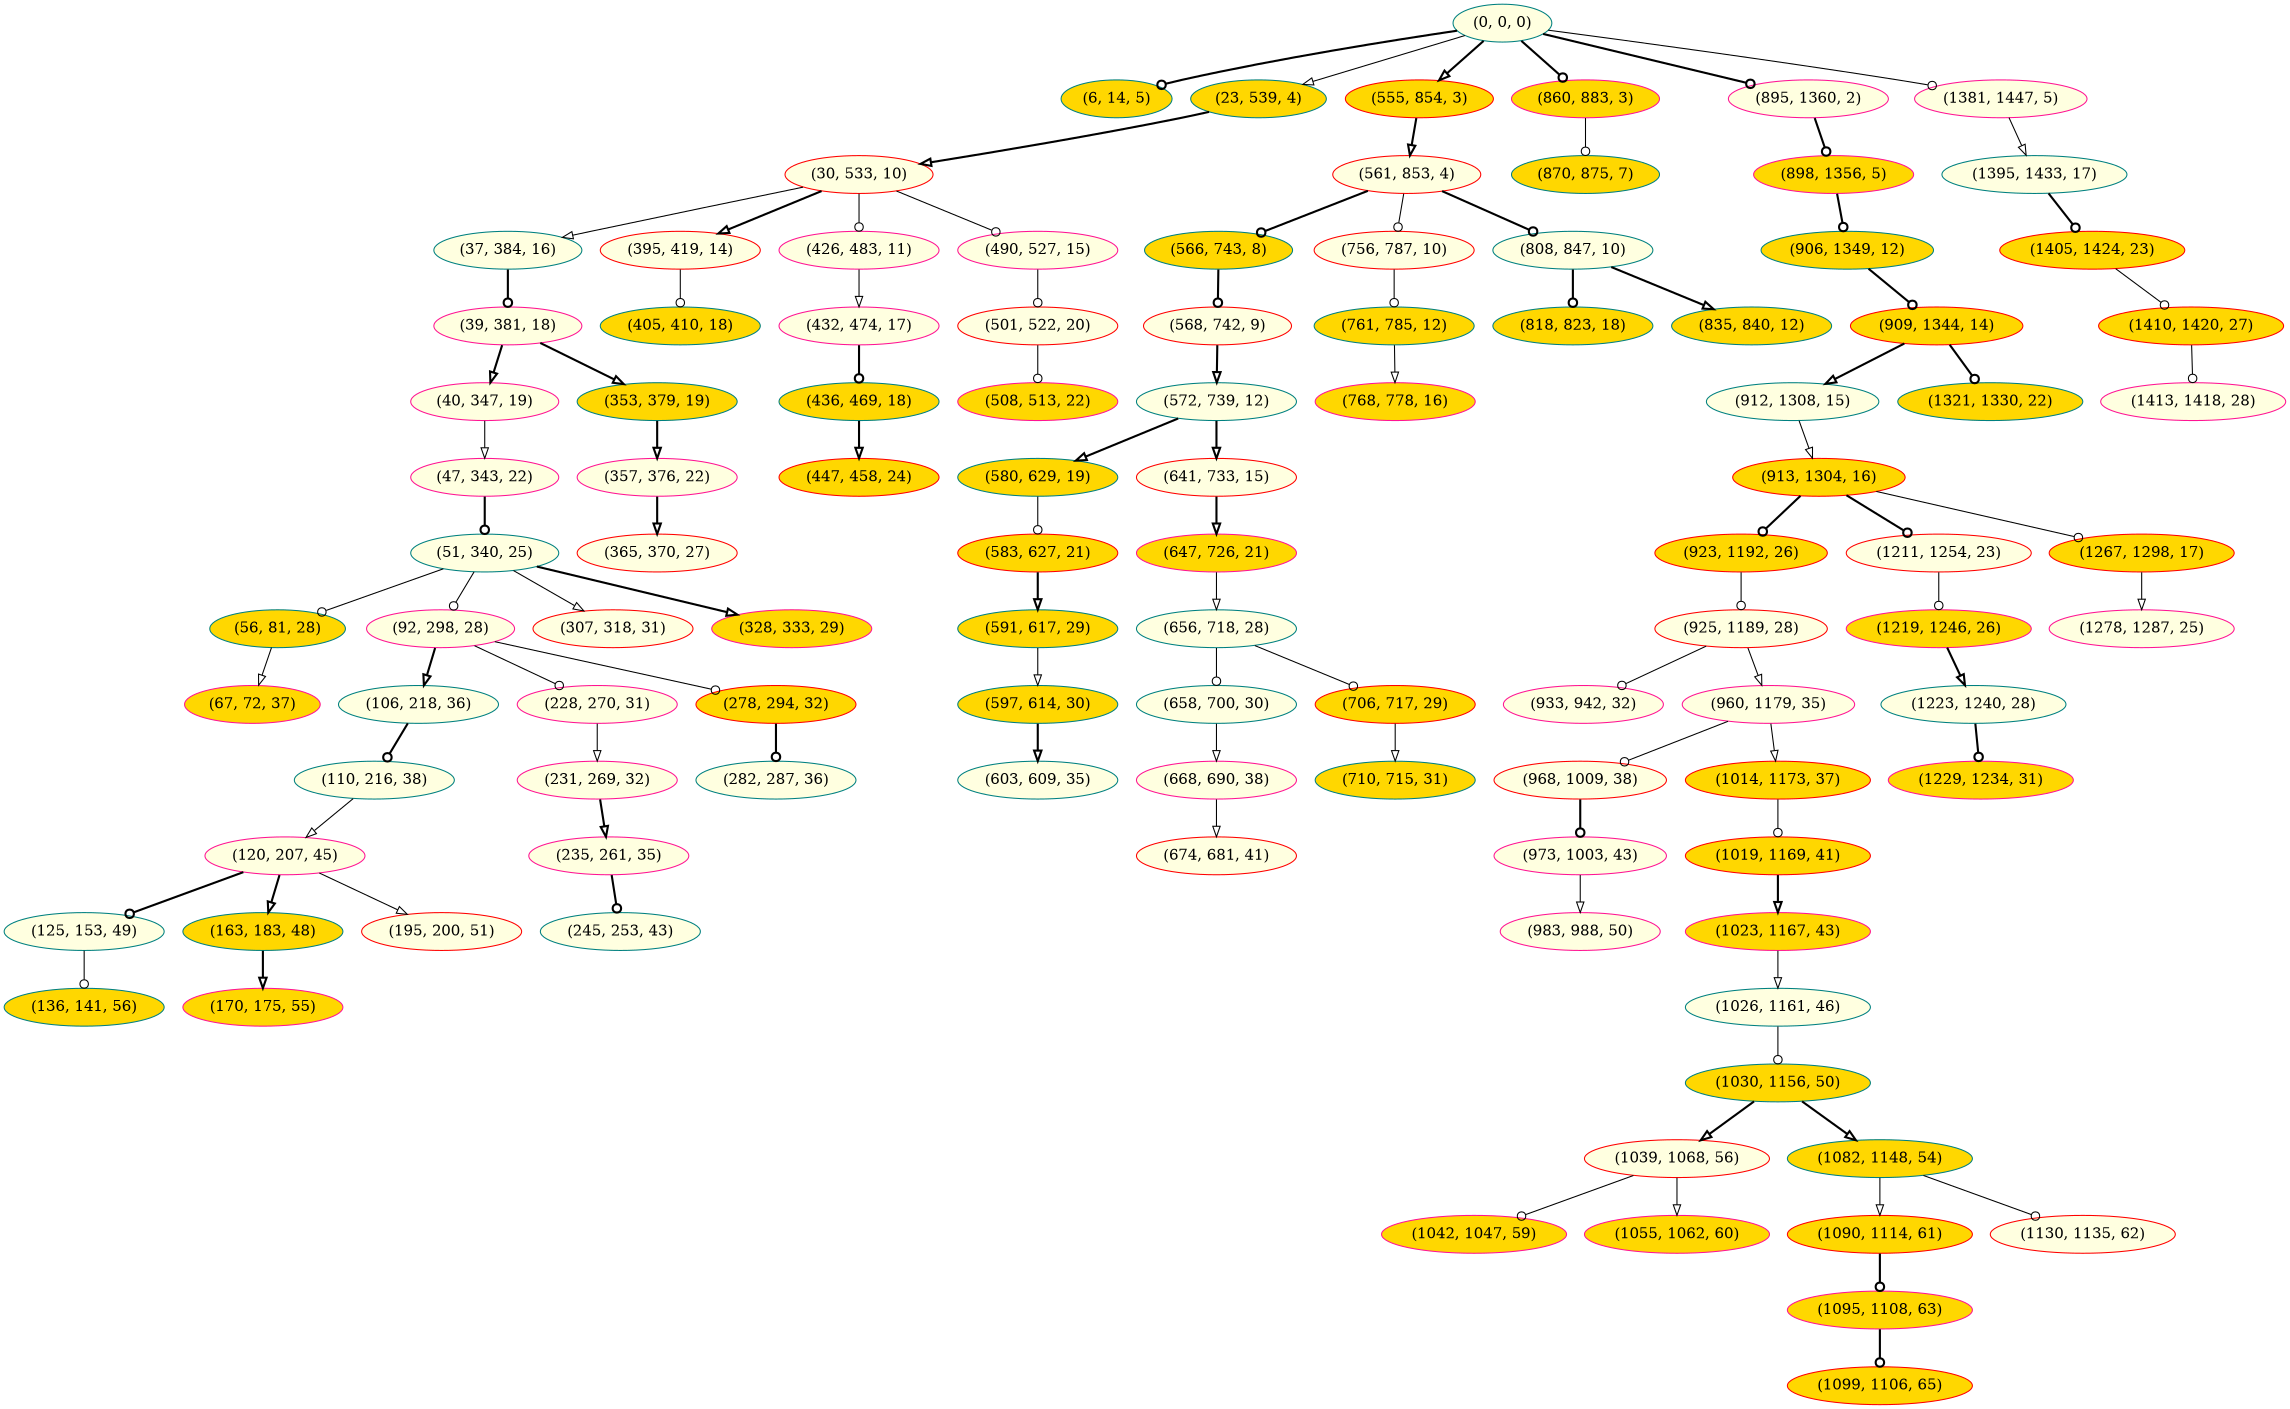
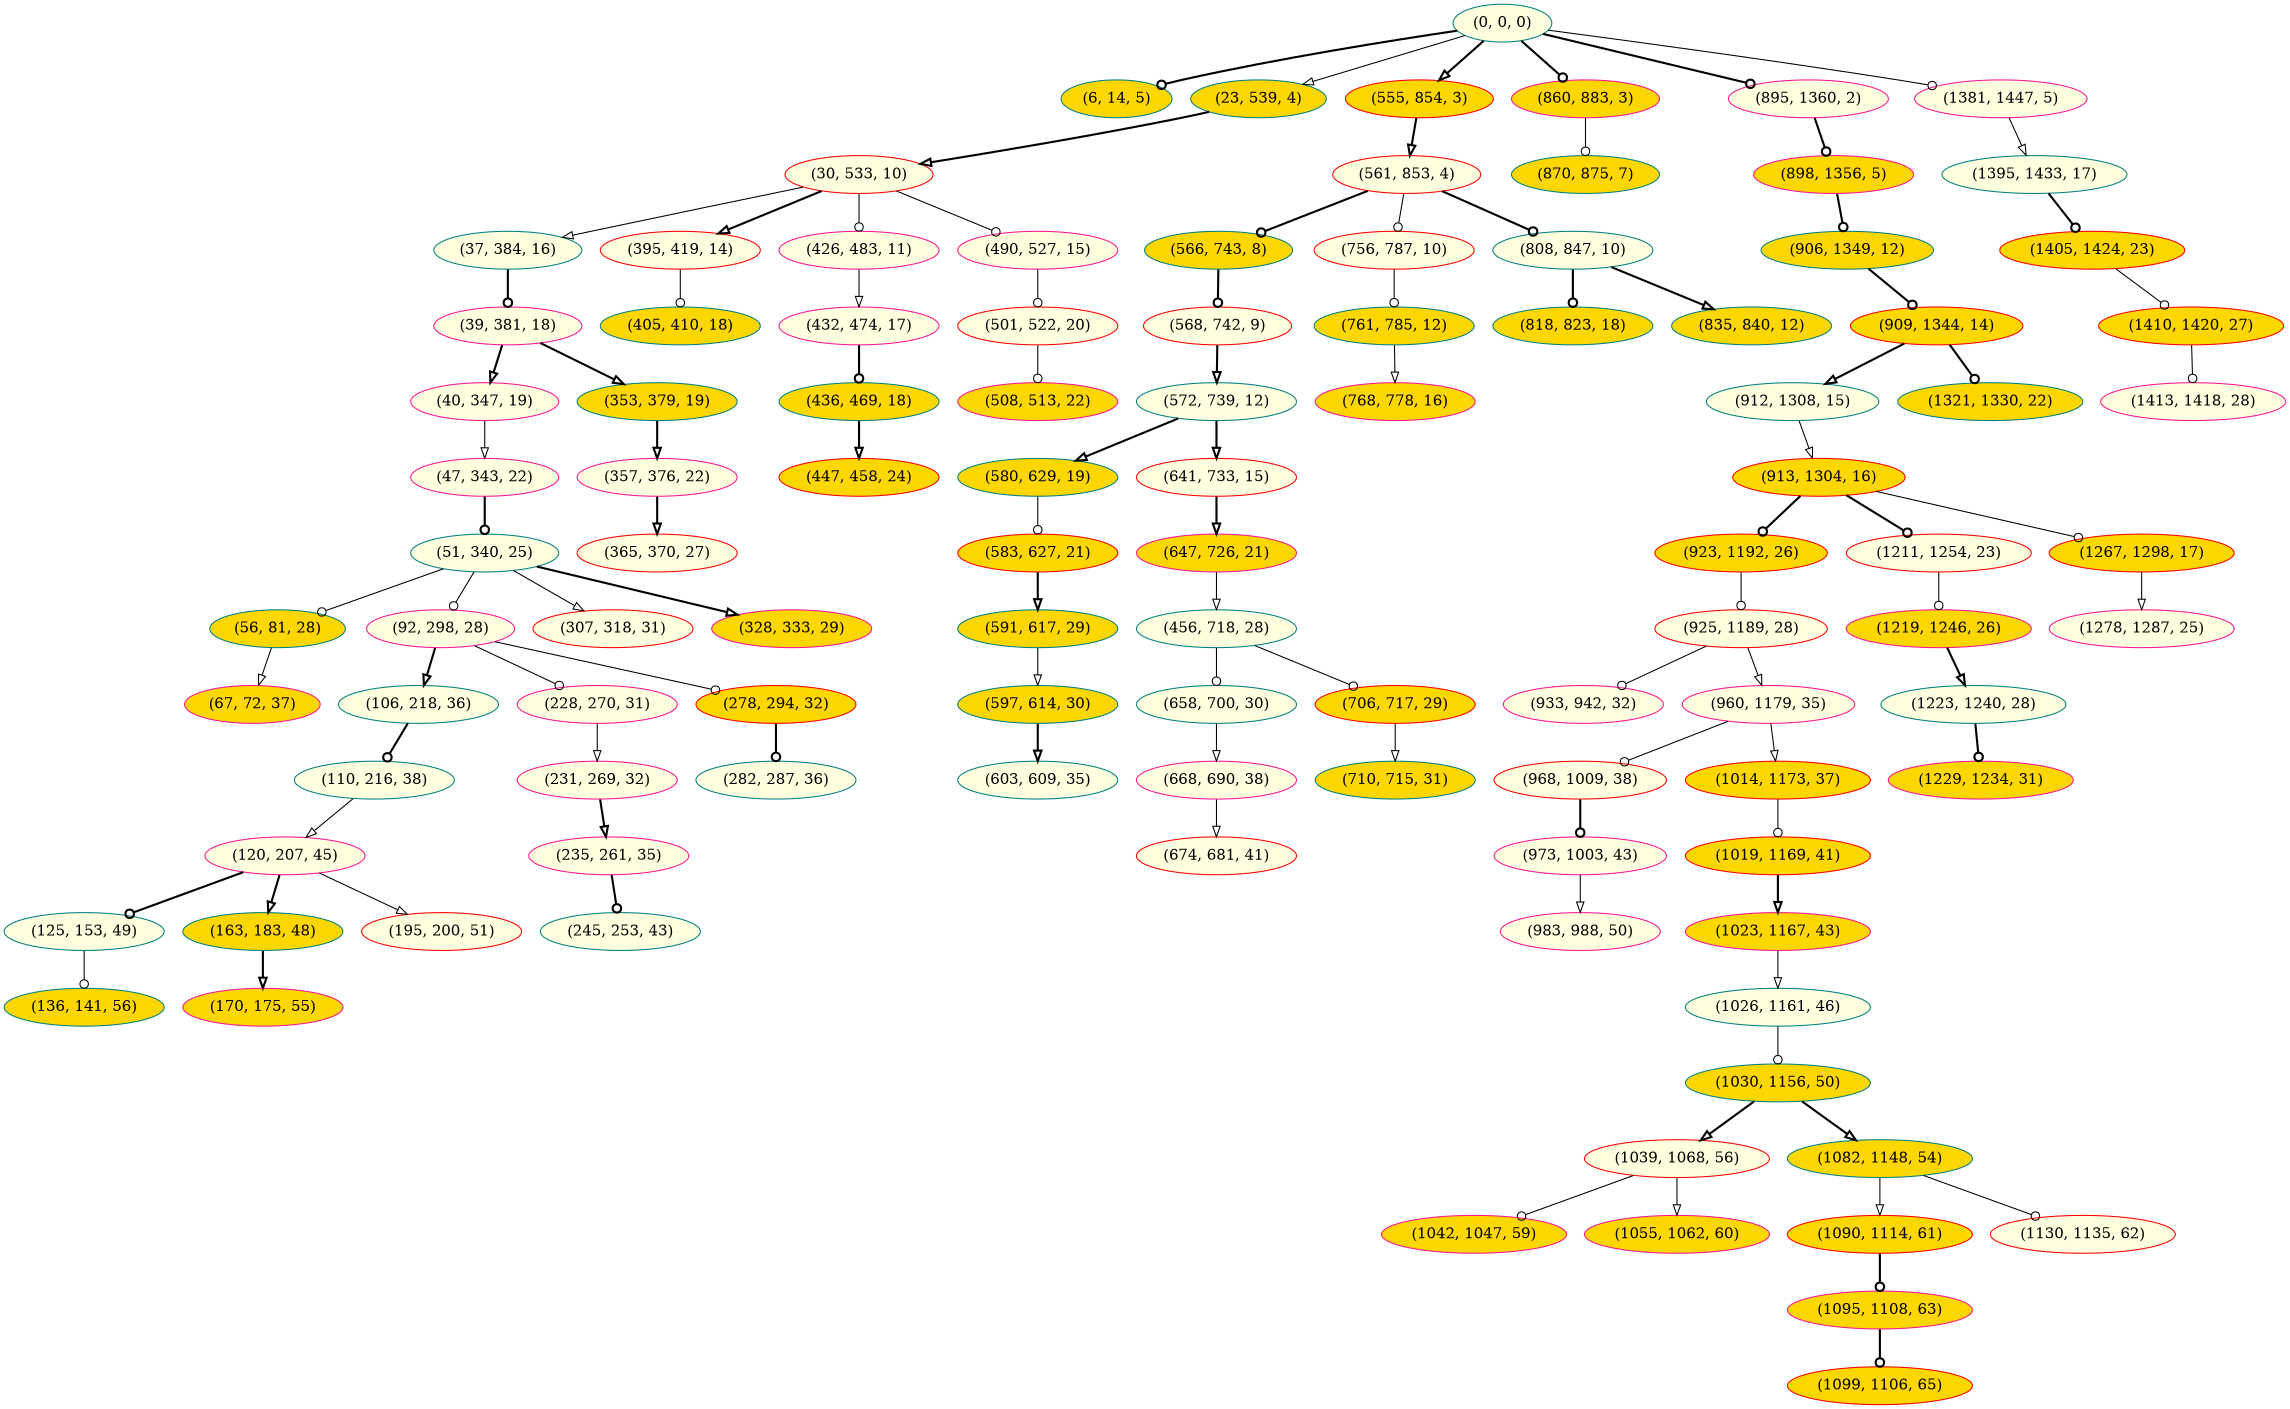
(1216, 629) -> (1216, 629)
